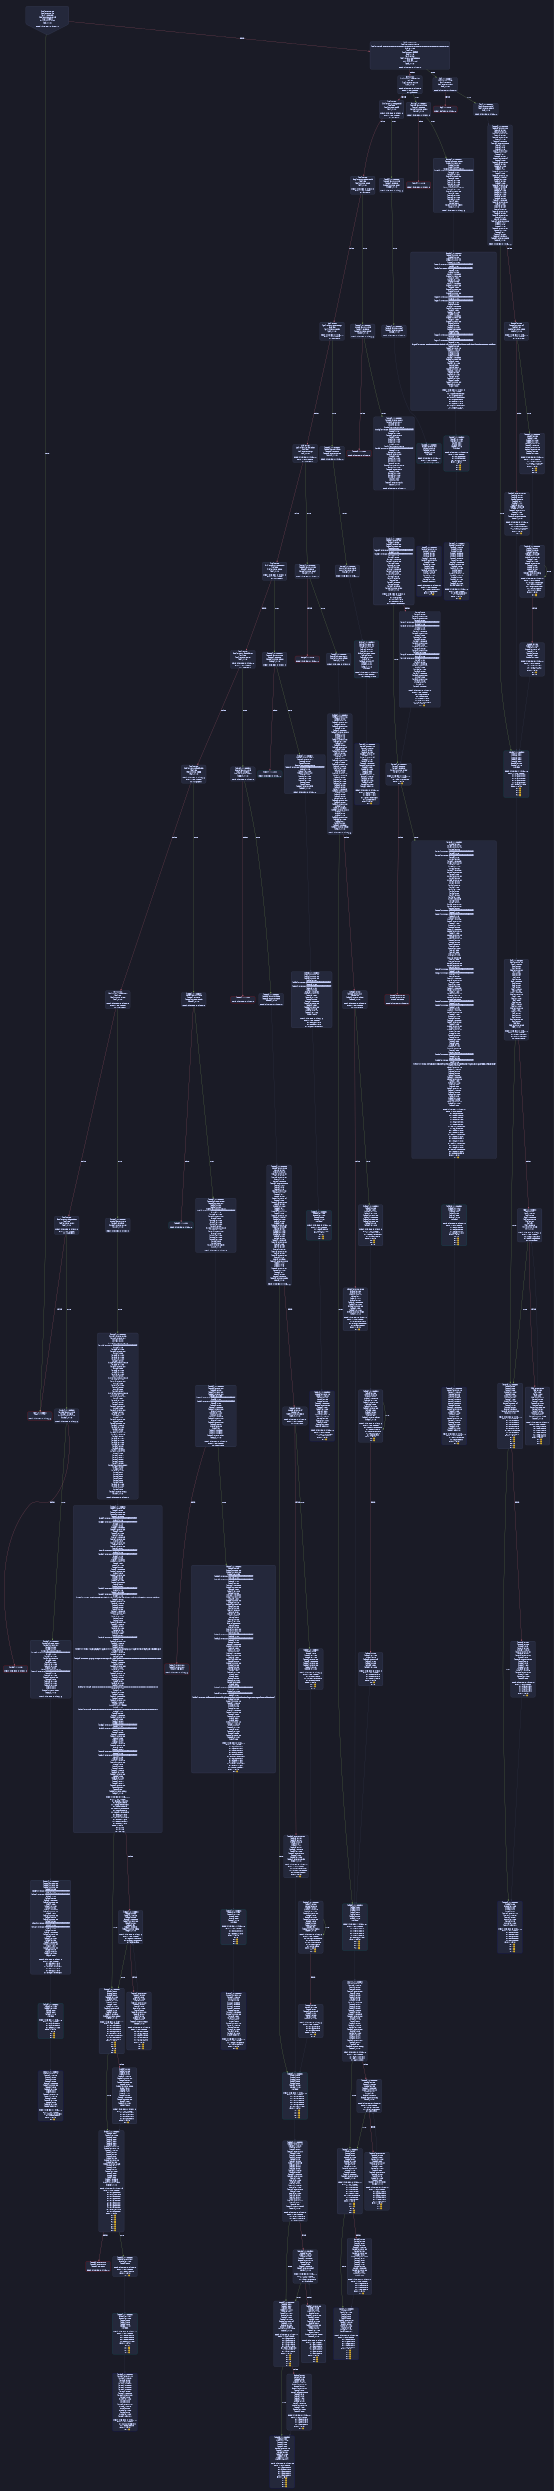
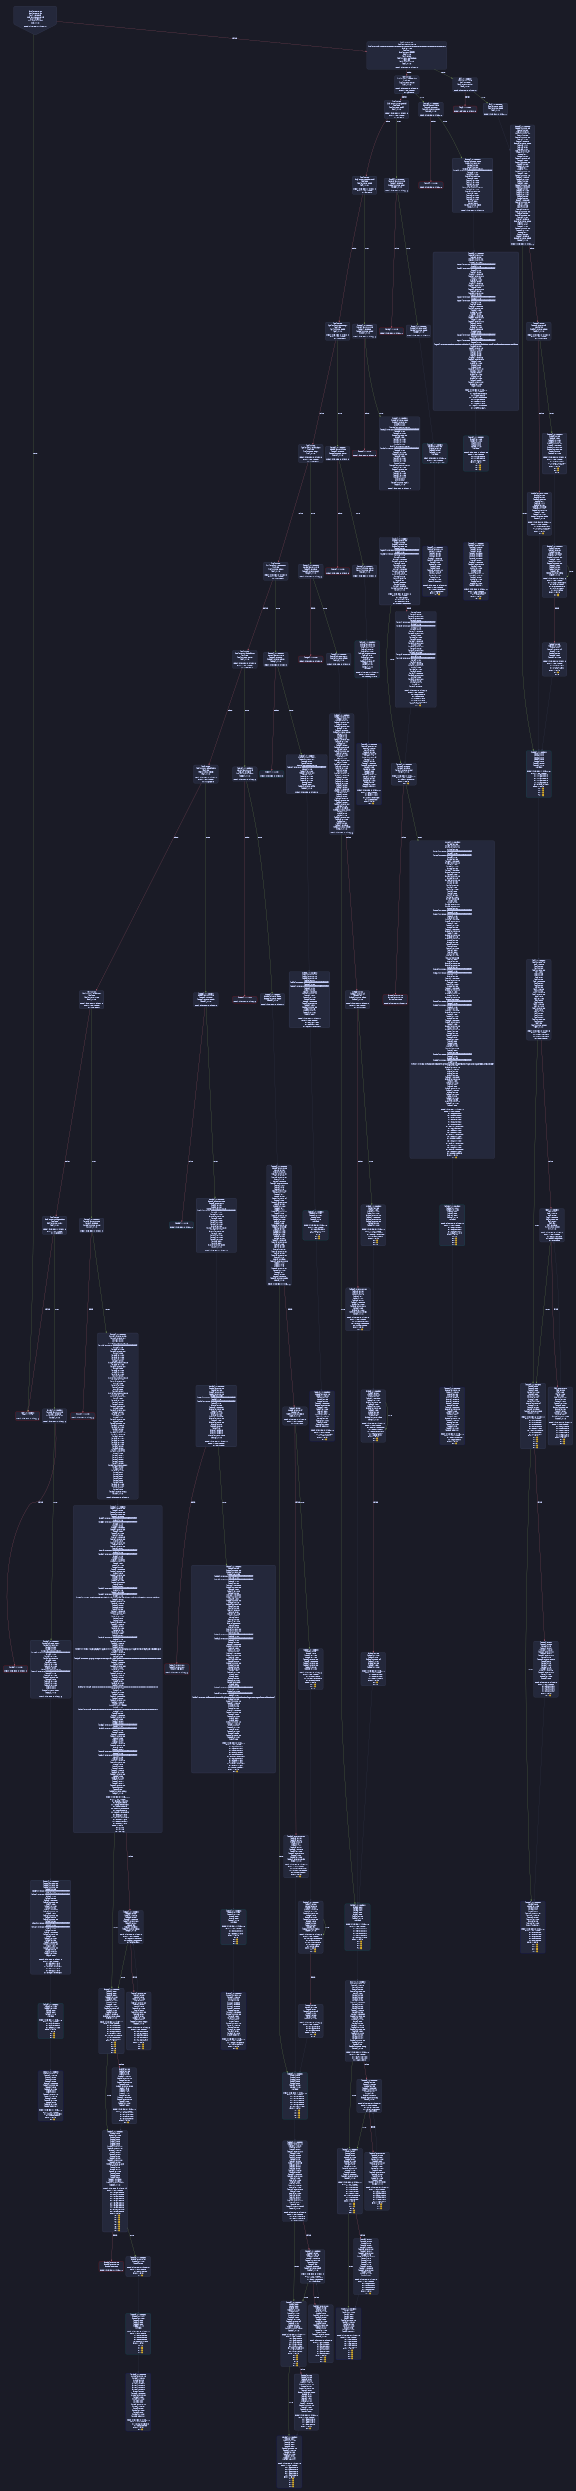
none -> (391, 331)
none -> (338, 571)
none -> (83, 1416)
